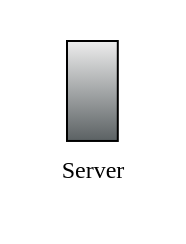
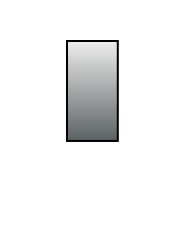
(92, 171) -> none
